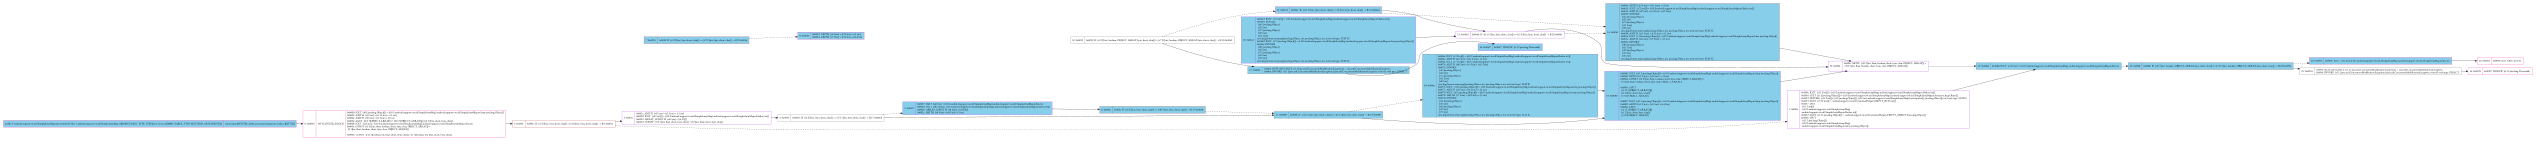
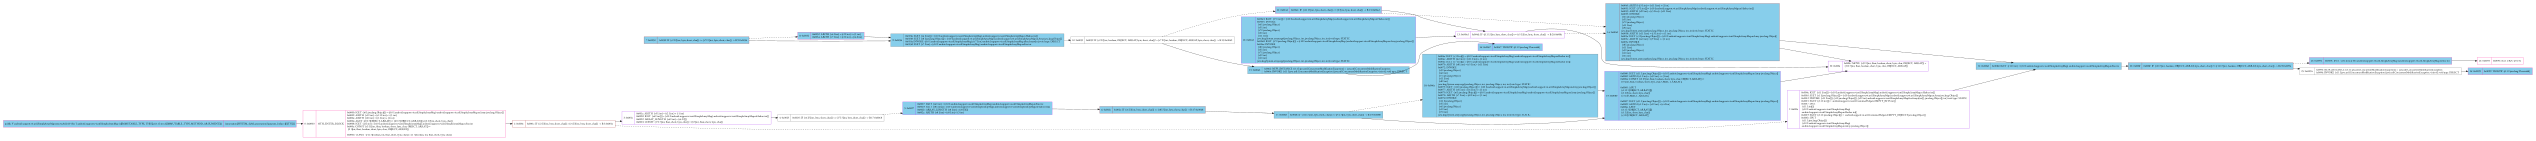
none -> (977, 40)
(1951, 66) -> (1896, 51)
(2500, 71) -> (2500, 71)
(1239, 112) -> (1239, 112)
(1078, 116) -> none
